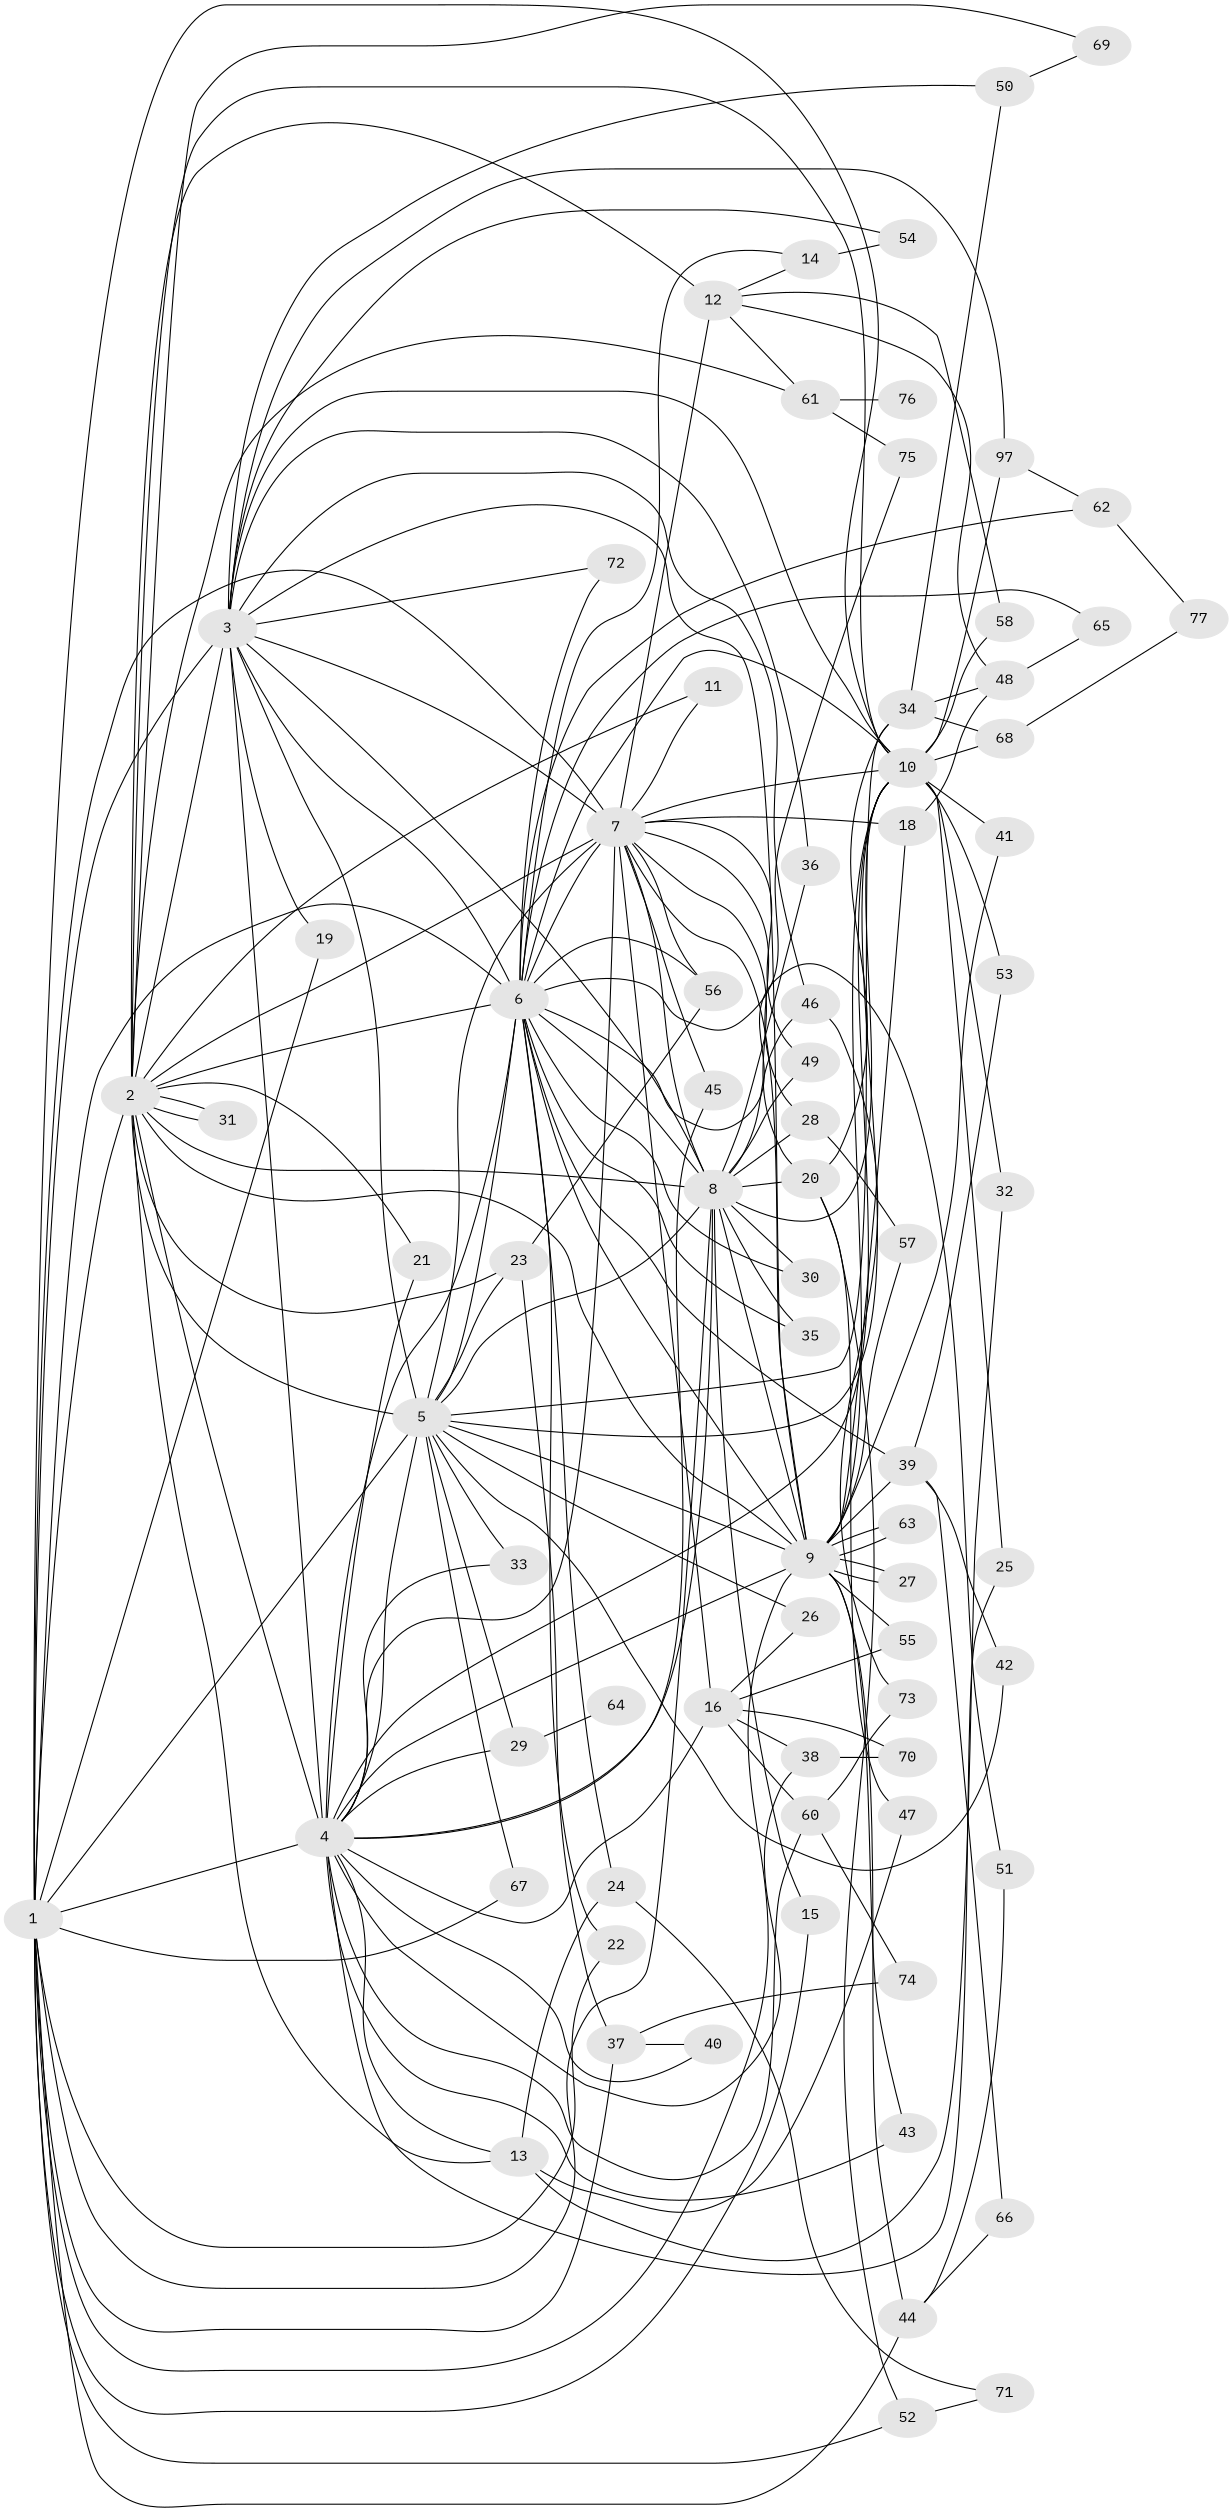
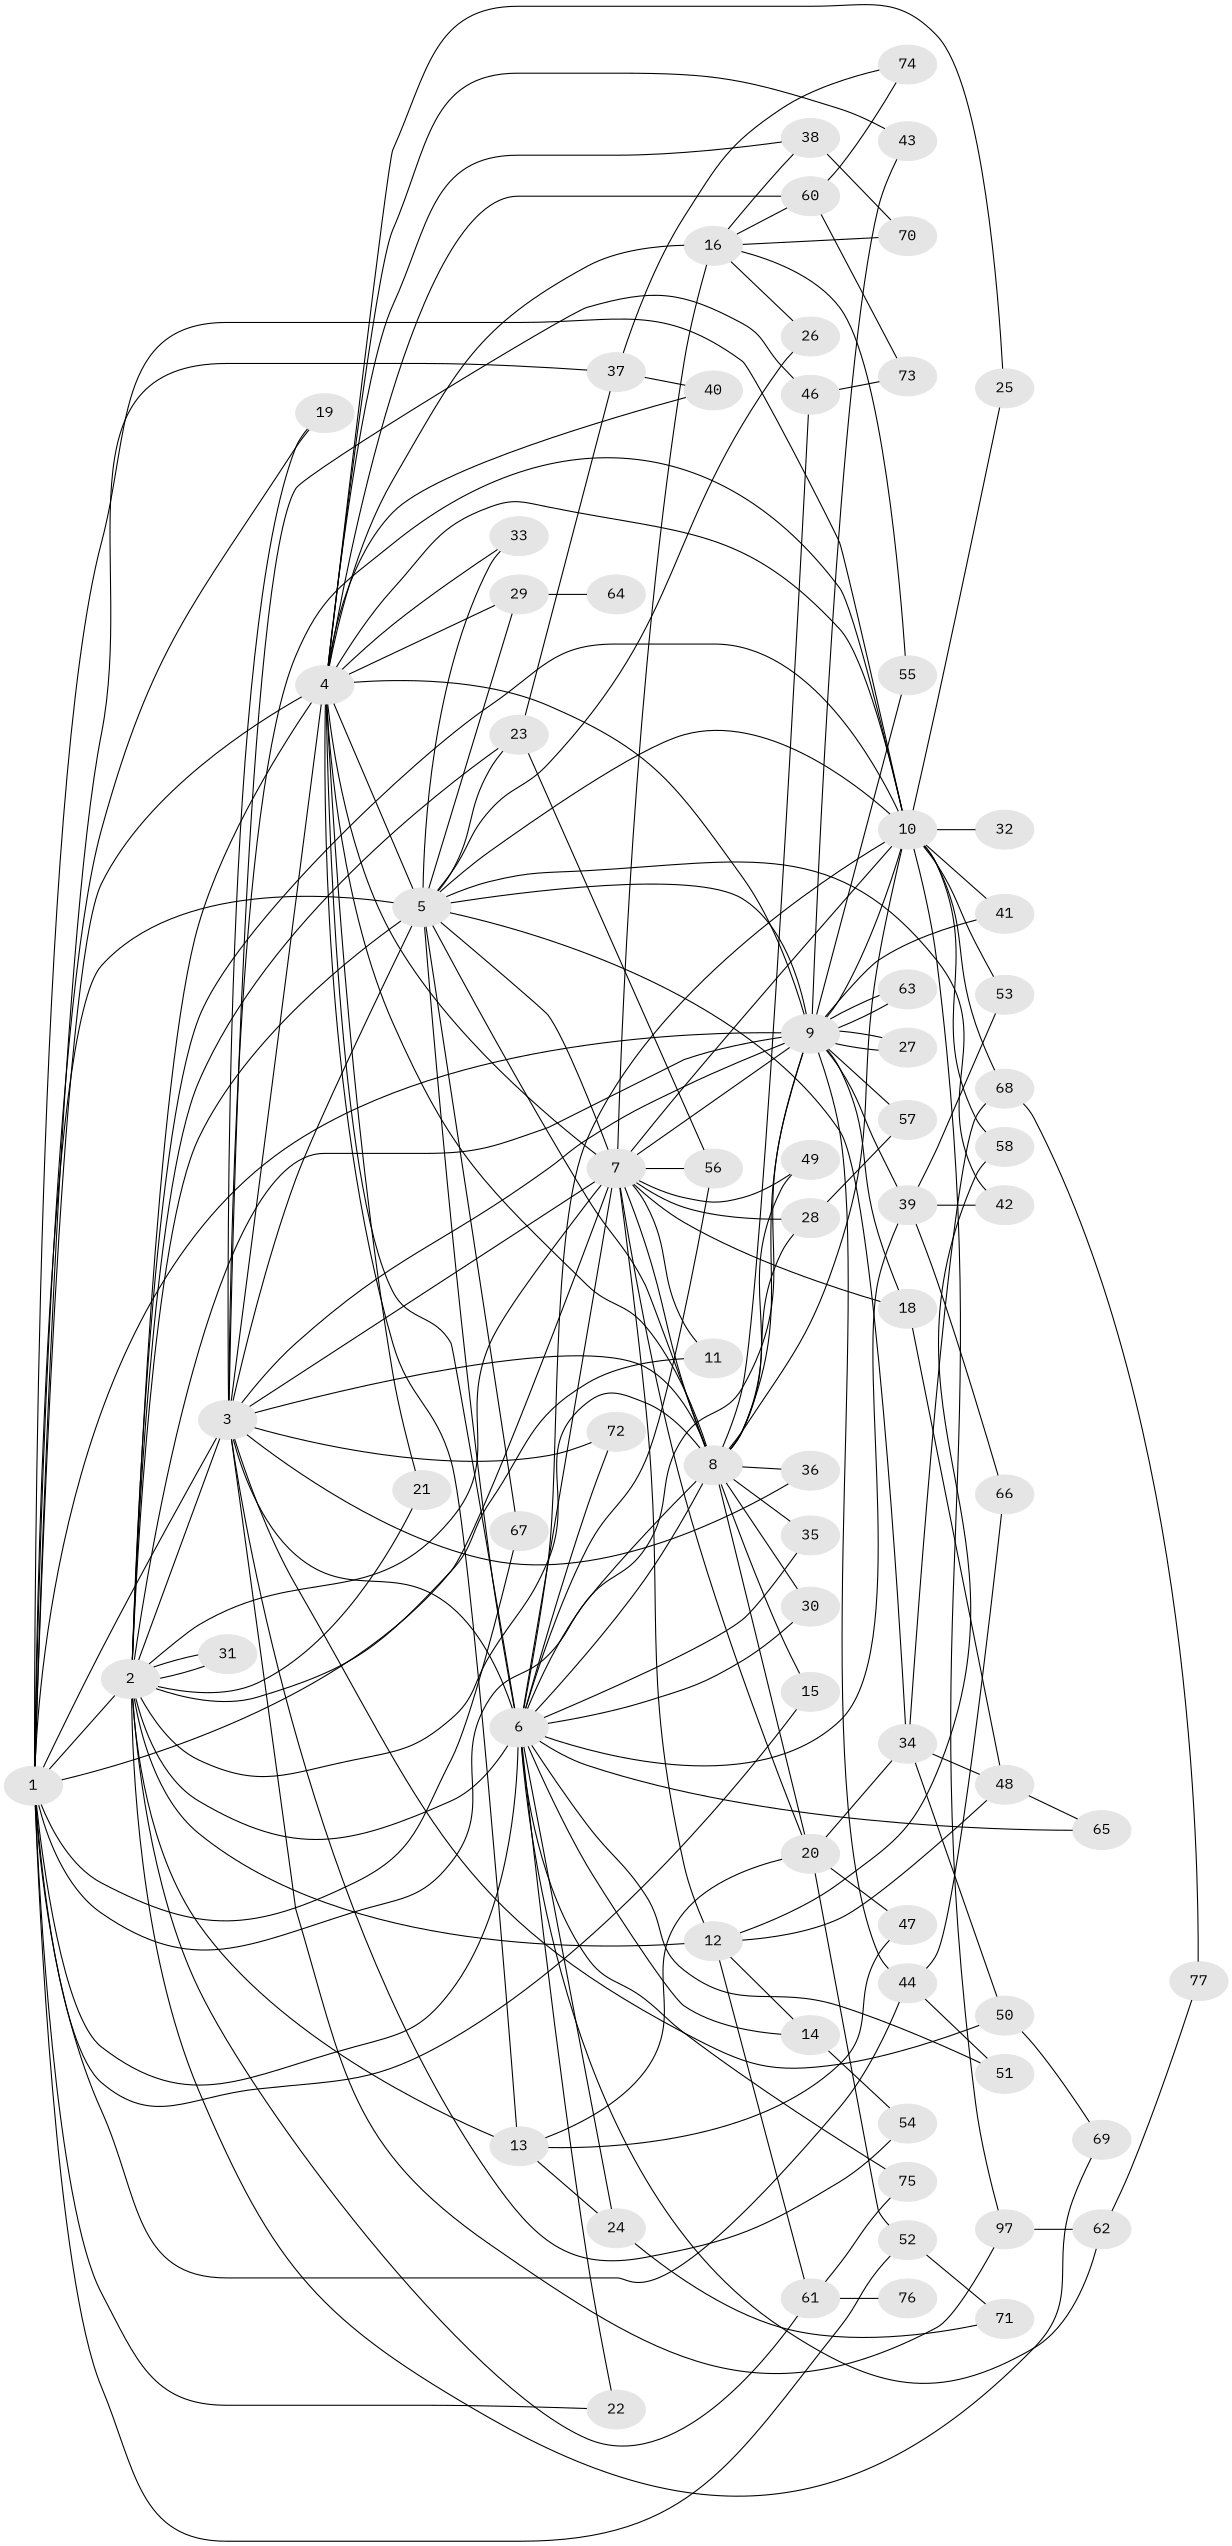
(713, 1090) -> none
(955, 2058) -> (664, 1995)
